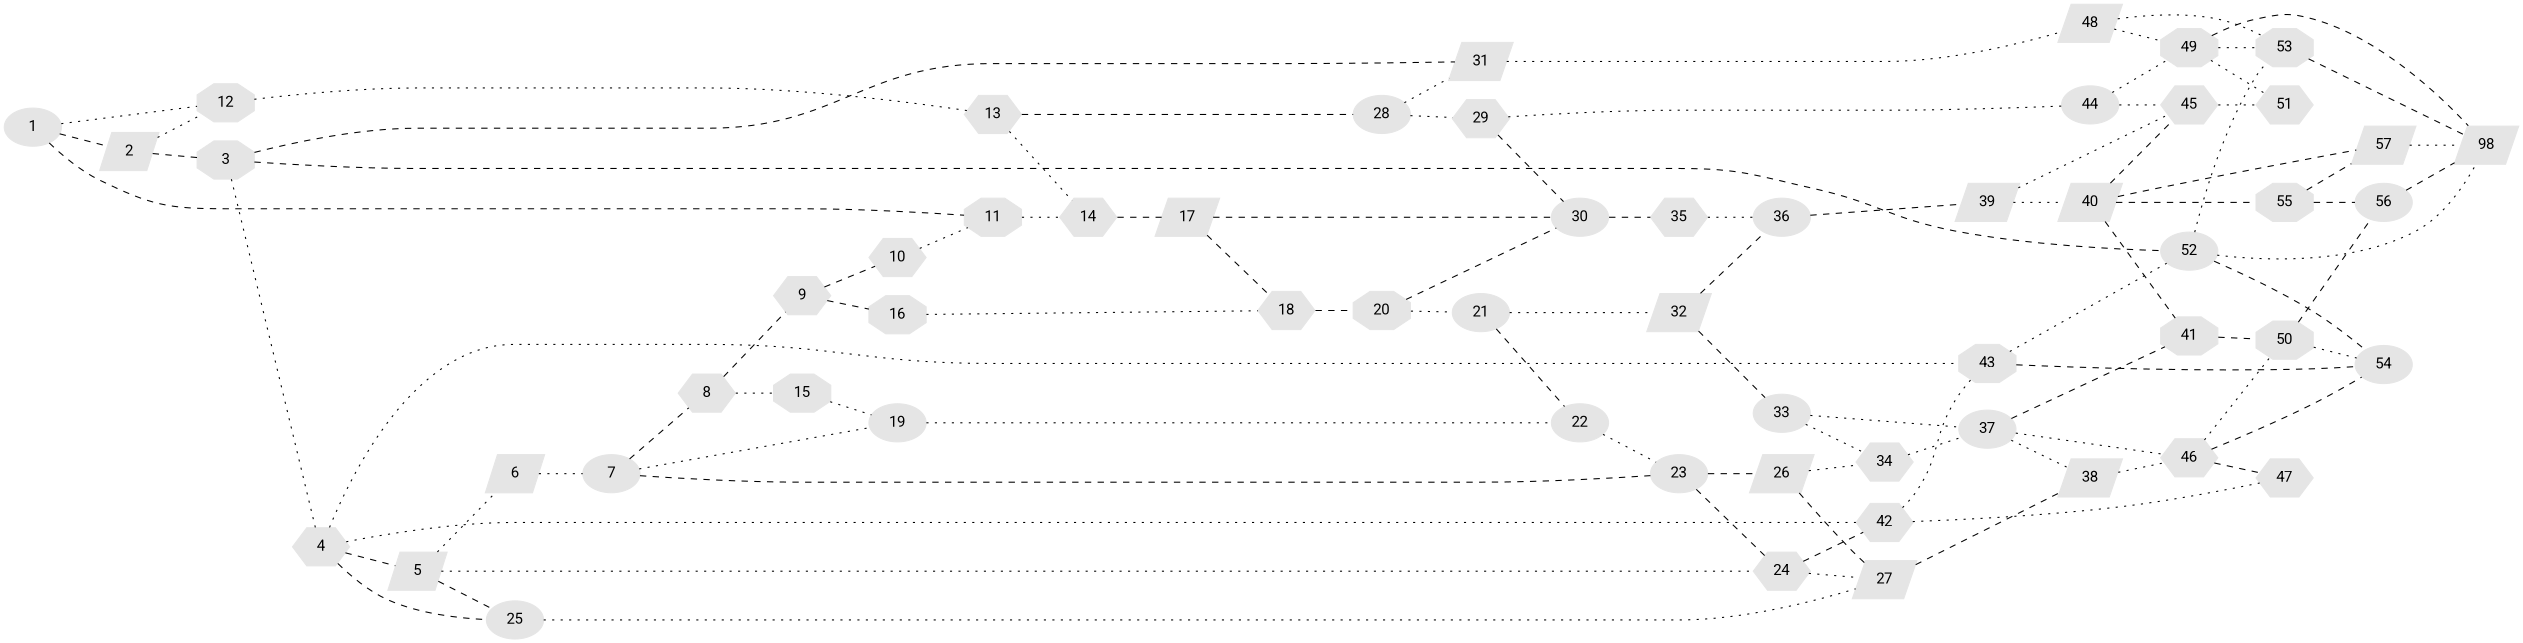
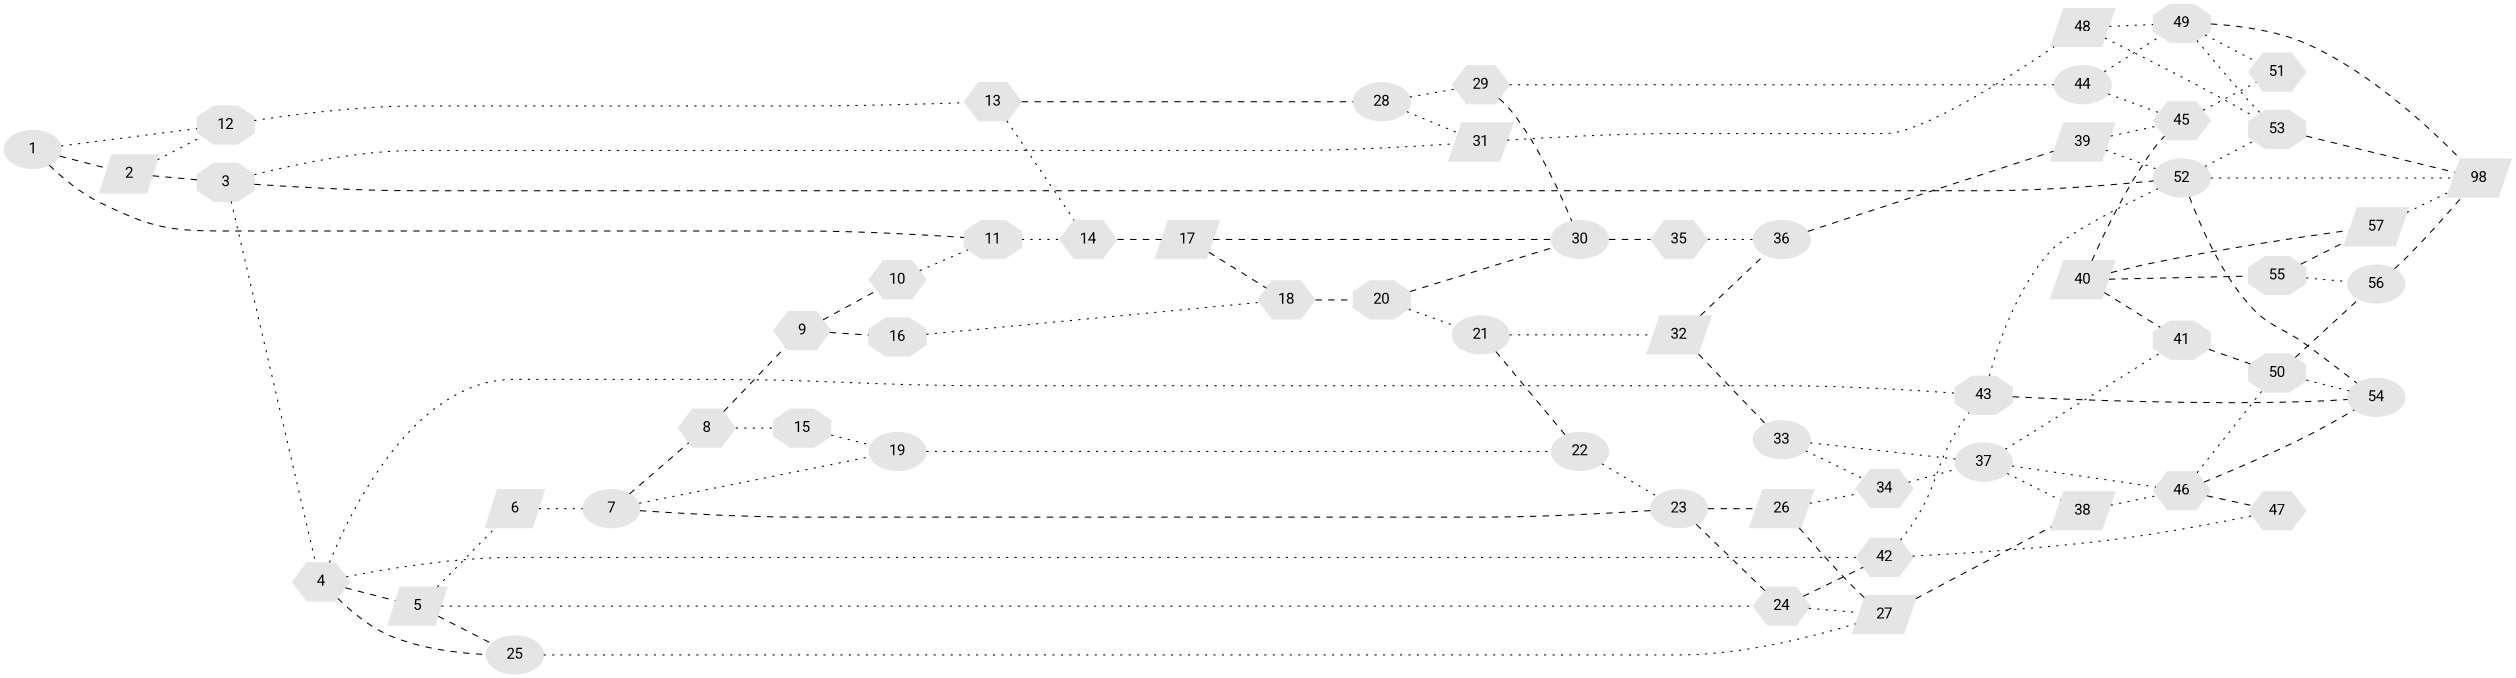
(825, 106) -> (853, 150)
(2039, 202) -> (2131, 160)
(2334, 202) -> (2327, 280)
(2088, 383) -> (2075, 406)
